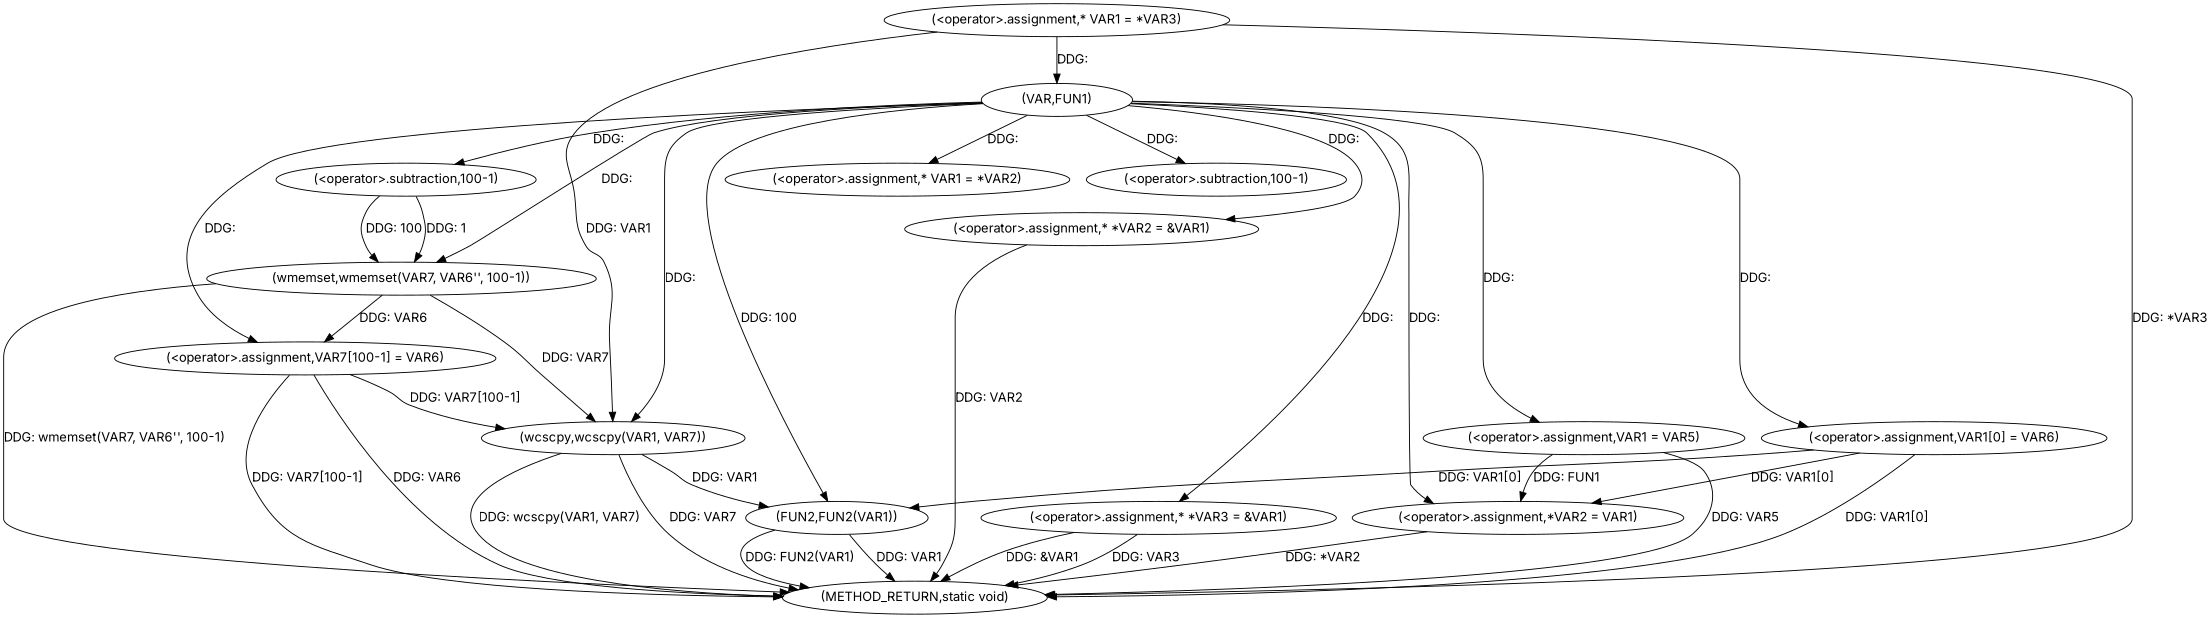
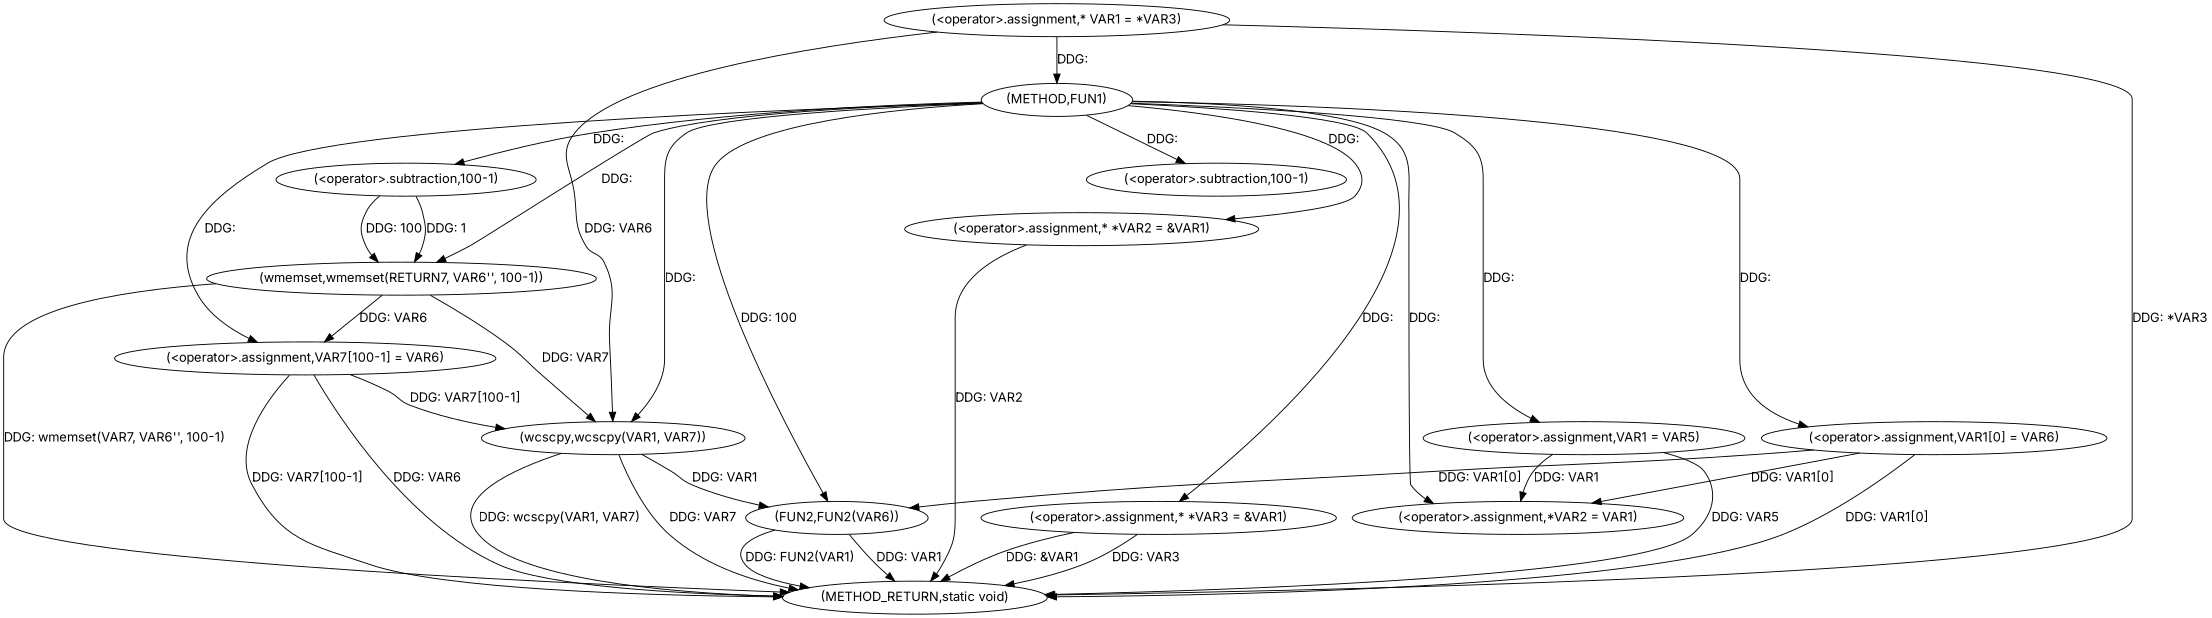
(1057, 100) -> (1057, 100)
(897, 180) -> none
(619, 229) -> (619, 229)
(402, 279) -> (402, 279)
(1567, 478) -> (1567, 478)
(837, 518) -> (837, 518)
(1223, 560) -> none
